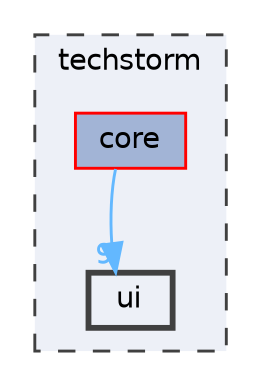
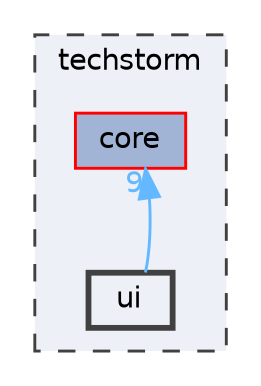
(111, 206) -> (150, 236)
